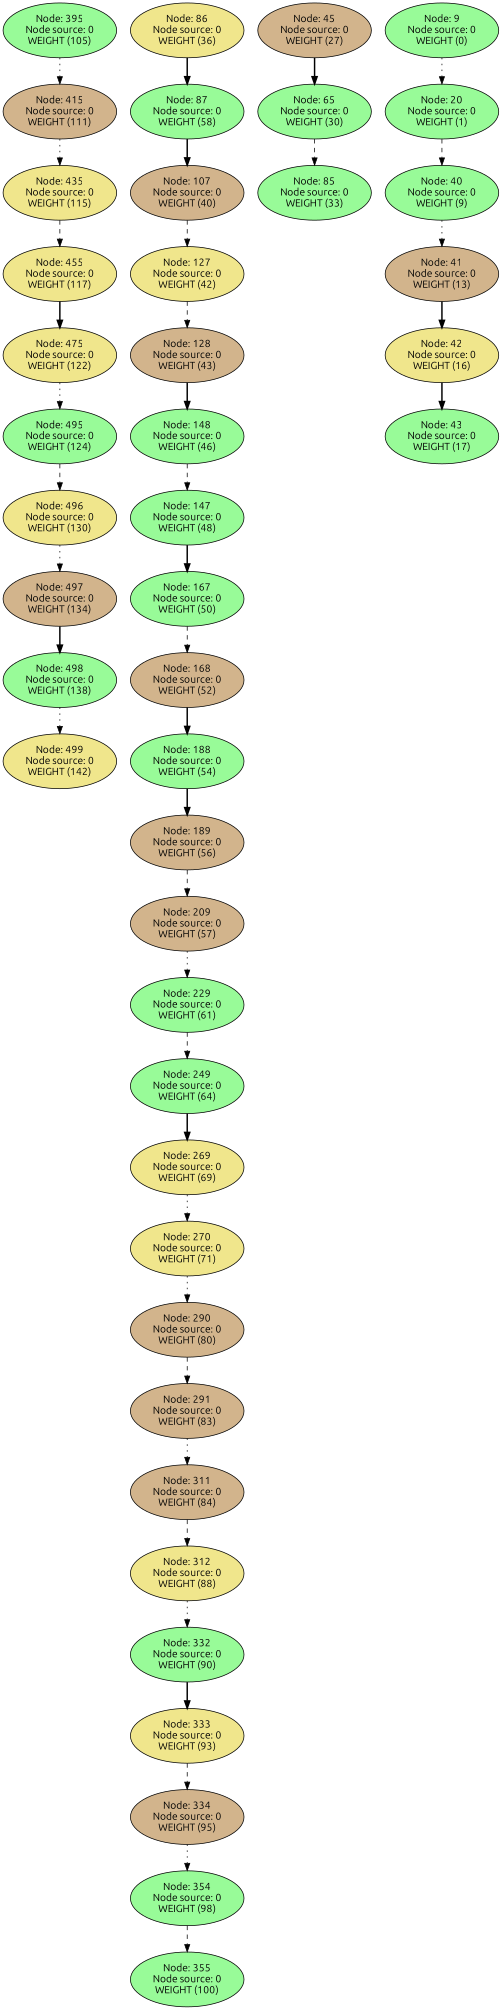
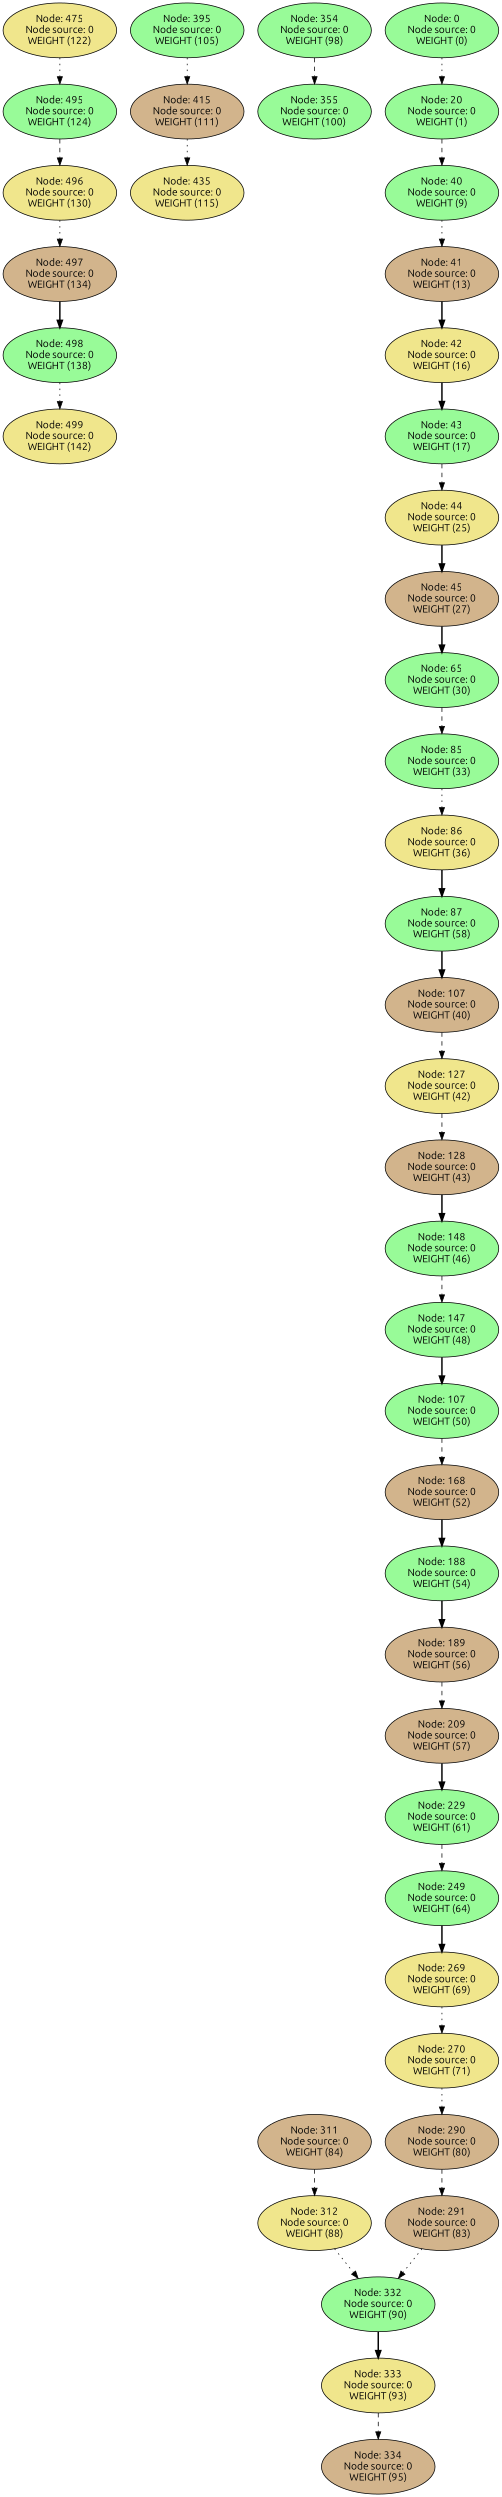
(442, 30) -> (442, 30)
(60, 274) -> none
none -> (442, 518)
(187, 599) -> (442, 1411)
none -> (442, 798)
(187, 960) -> (442, 1773)
(187, 1448) -> (413, 2261)
(187, 1854) -> none
